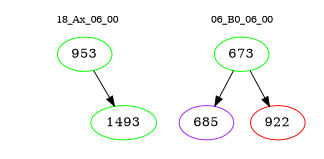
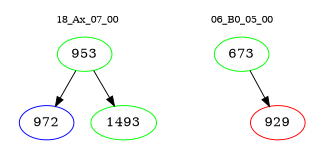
(88, 20) -> (88, 20)
(242, 20) -> (242, 20)
none -> (47, 123)
(206, 123) -> none
(278, 123) -> (278, 123)
